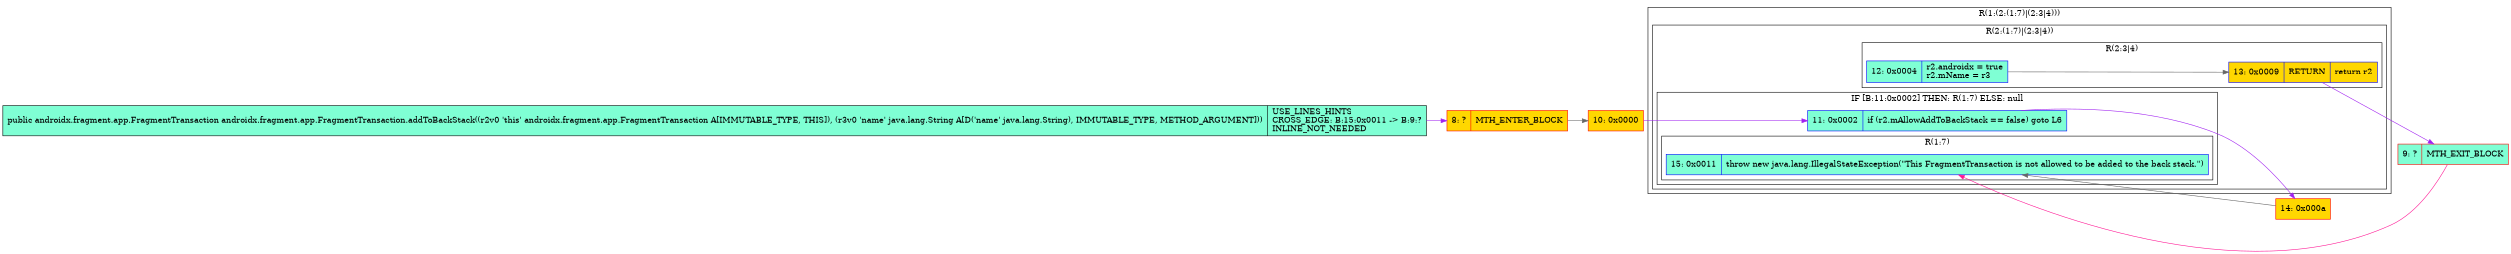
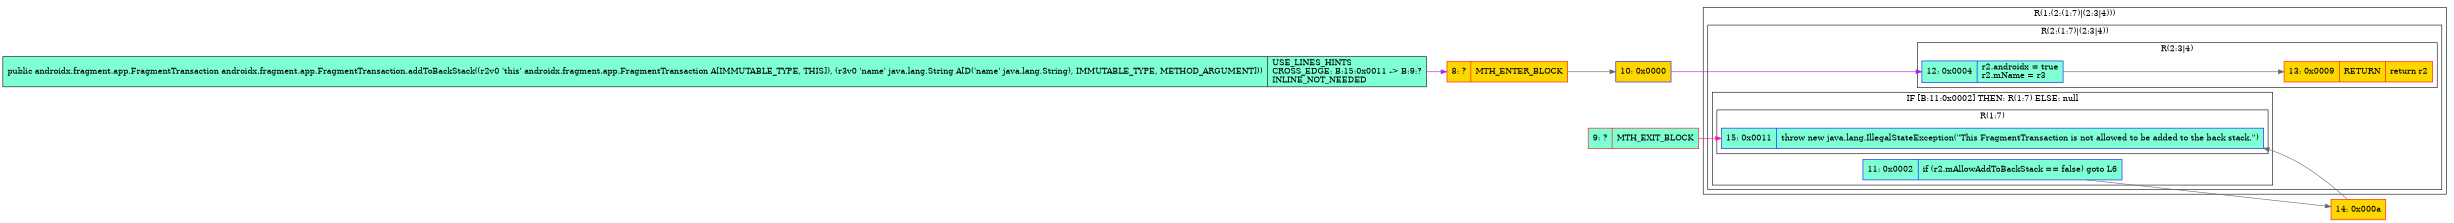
(2303, 72) -> (2358, 72)
(2376, 112) -> none
(2168, 119) -> (2254, 198)
(1616, 121) -> (1643, 72)
(1723, 121) -> (1794, 72)
